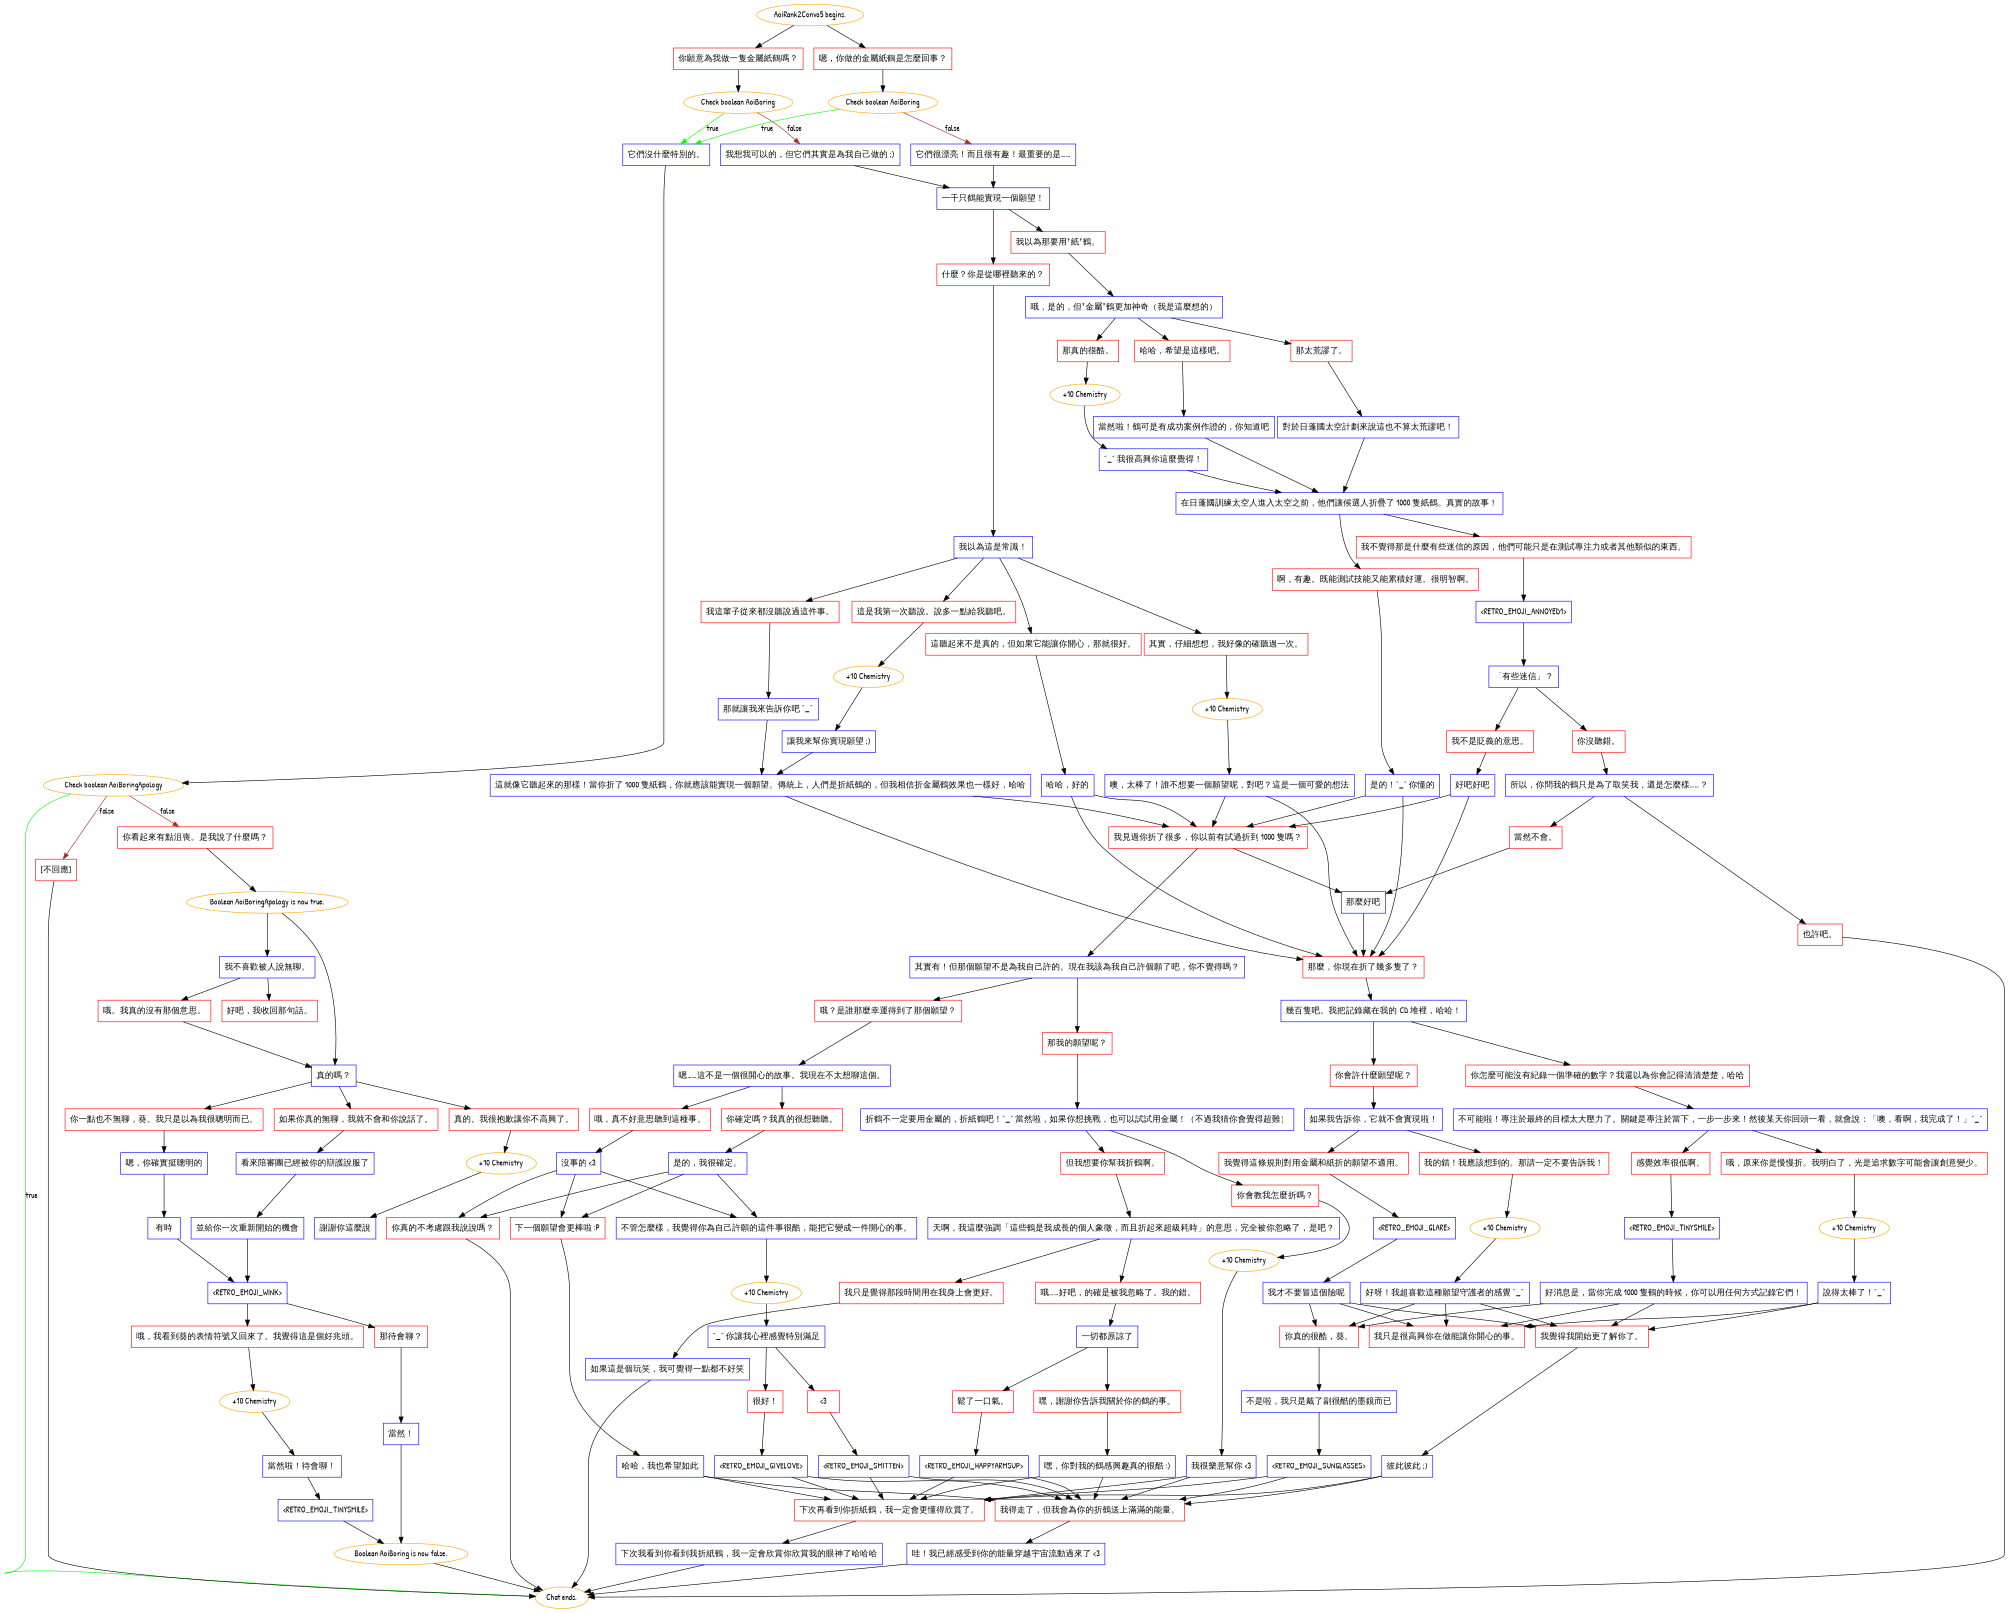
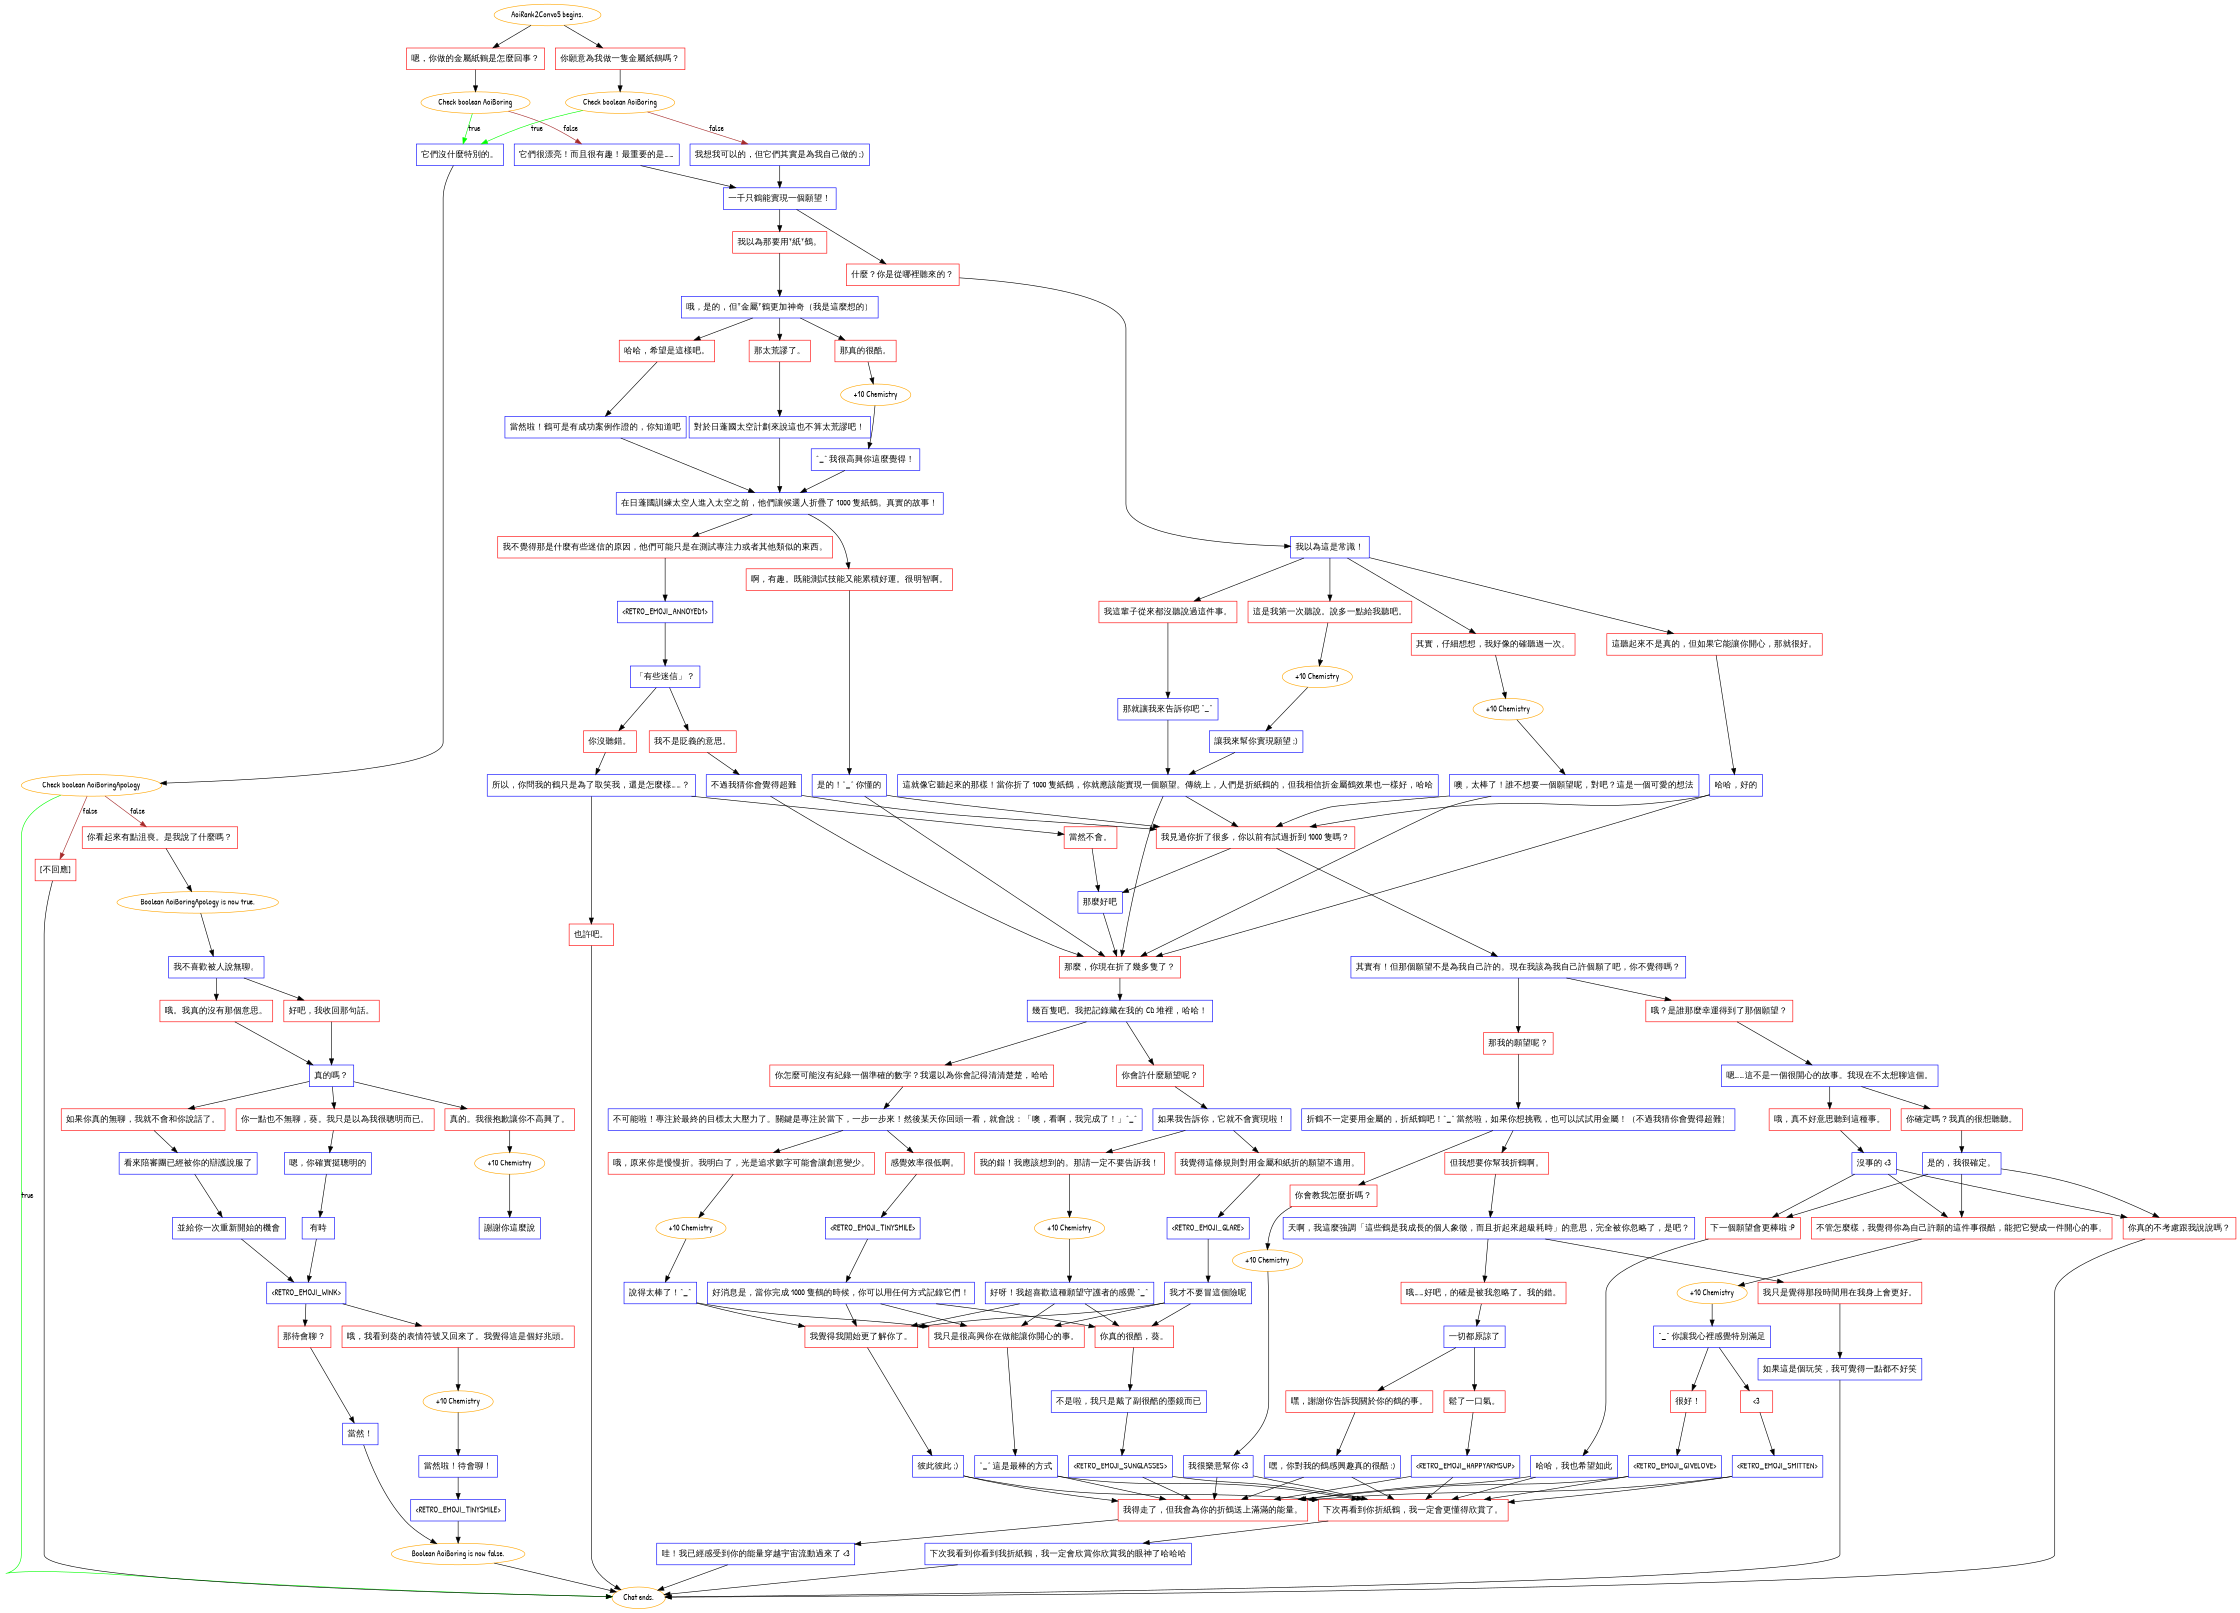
(1473, 785) -> (754, 785)
(328, 978) -> (332, 1040)
(767, 1228) -> (1962, 1228)
none -> (1016, 1466)
